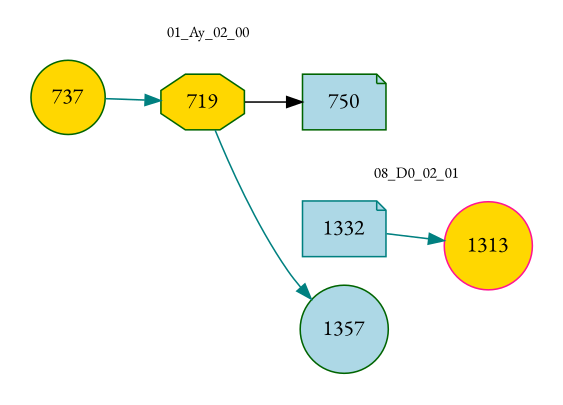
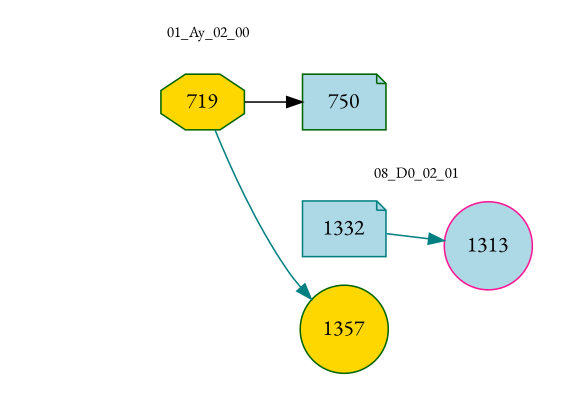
(68, 97) -> none
(488, 246) -> (488, 246)
(344, 329) -> (344, 329)
